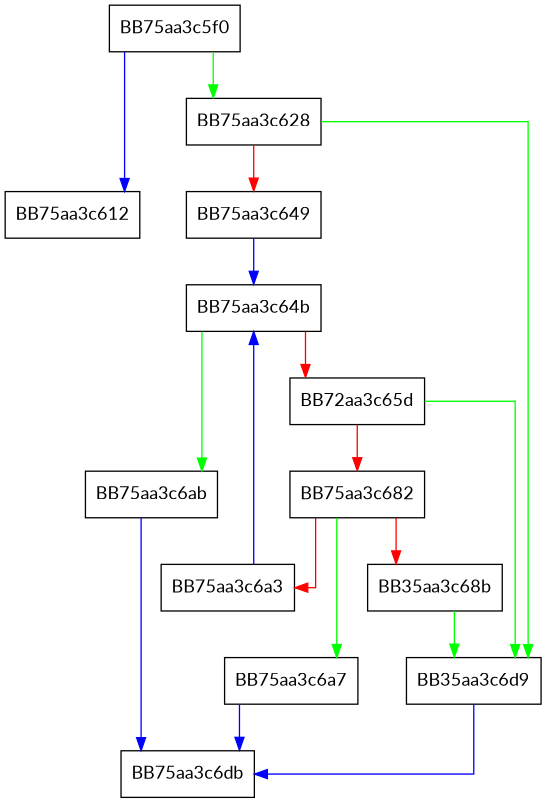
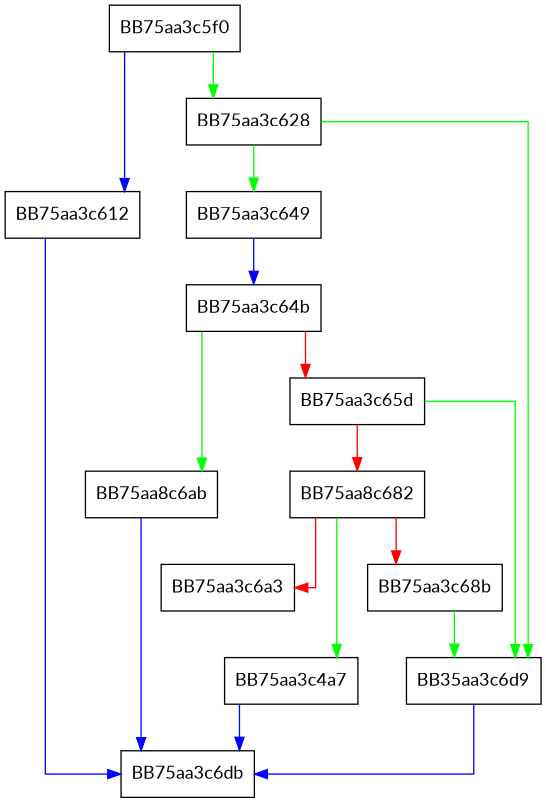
(254, 162) -> (254, 162)
(357, 401) -> (357, 401)
(254, 454) -> none
(151, 494) -> (151, 494)
(357, 494) -> (357, 494)
none -> (45, 537)
(435, 588) -> (435, 588)
(291, 681) -> (291, 681)
